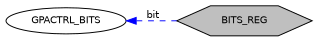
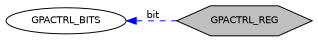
(244, 21) -> (244, 21)
